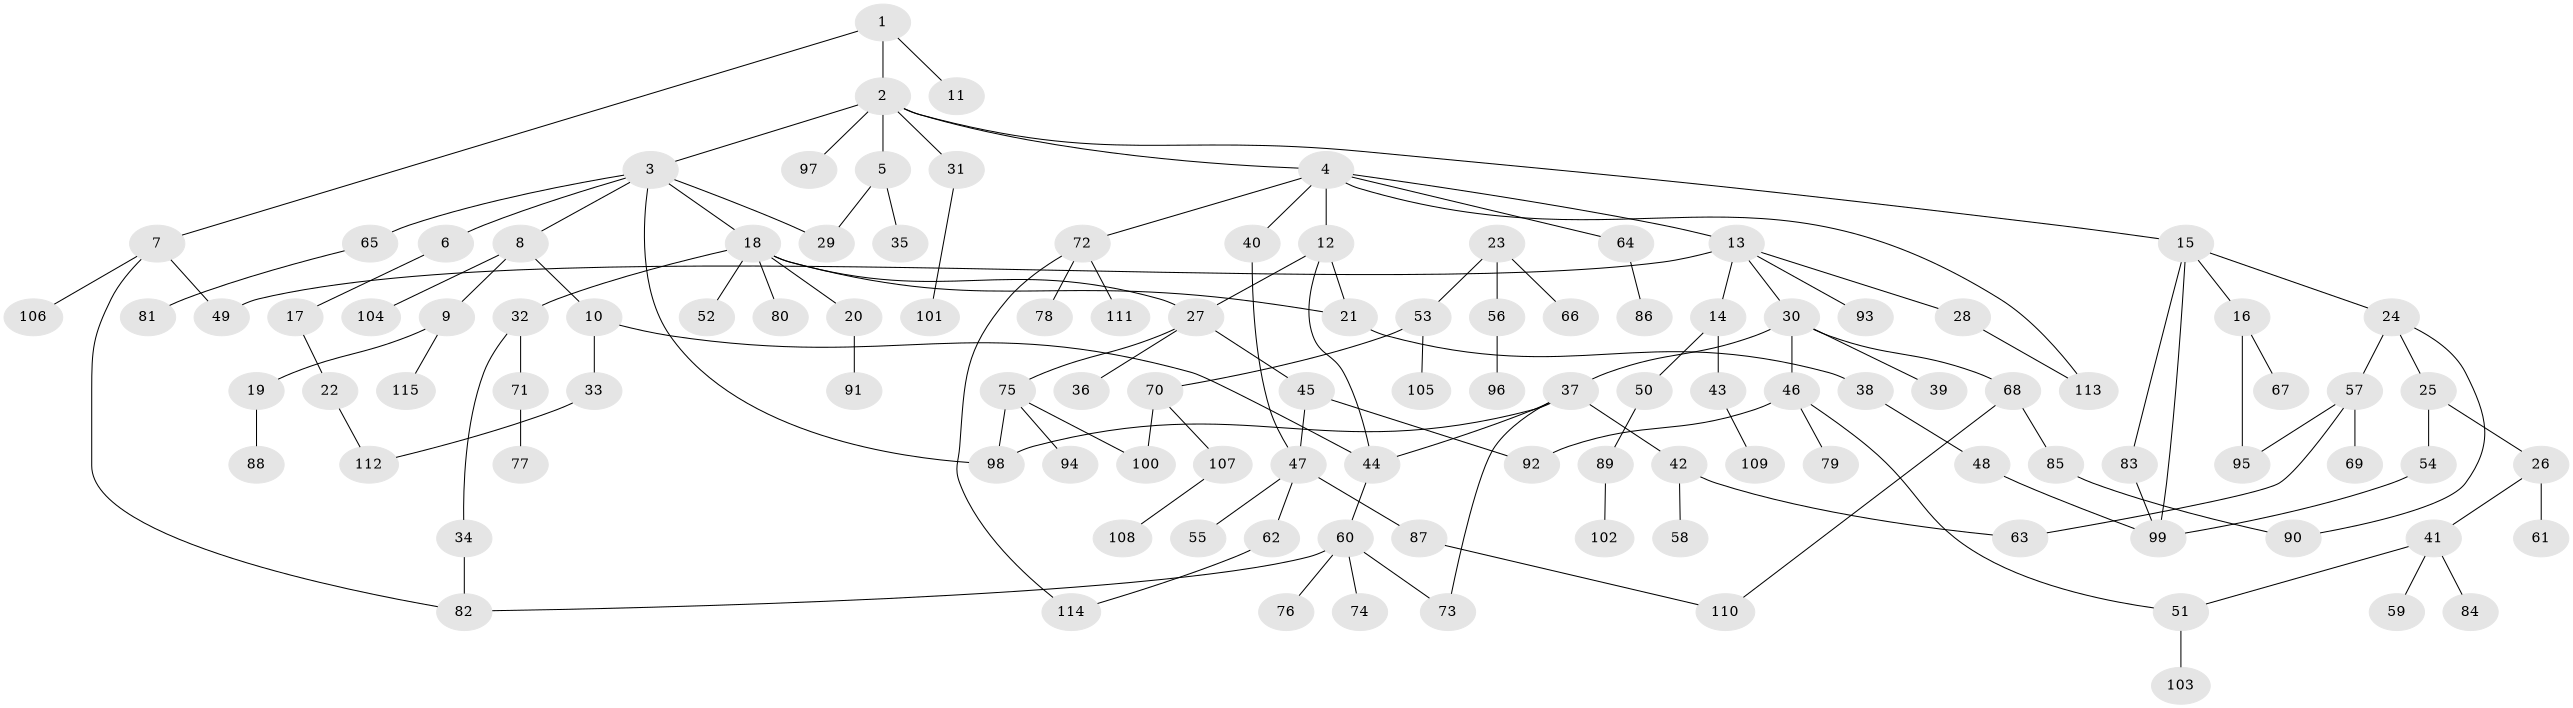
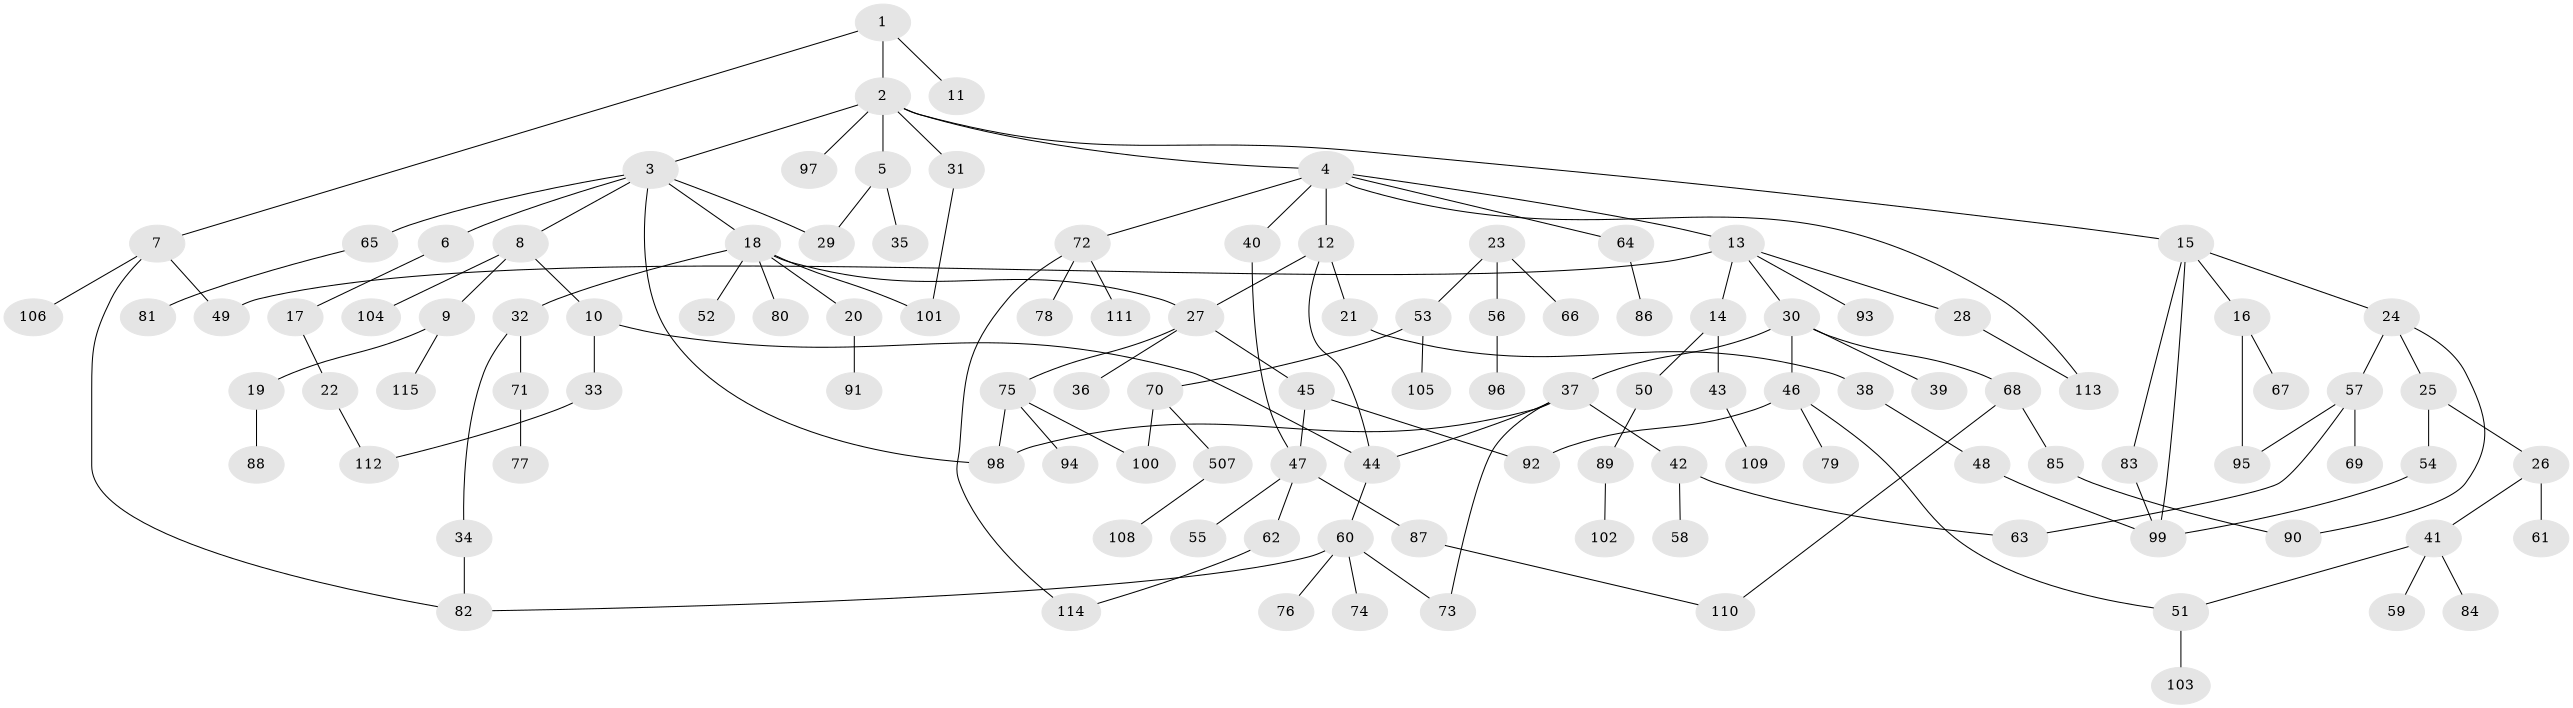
(1047, 291) -> (841, 281)
(1223, 465) -> (1223, 465)
